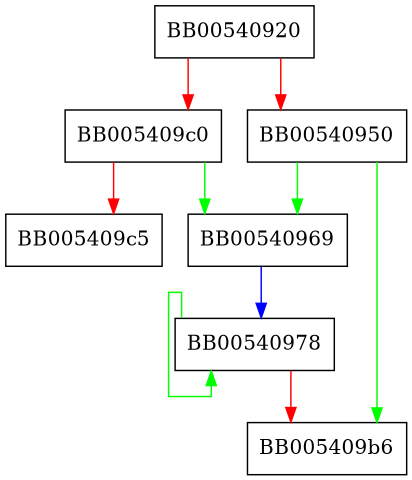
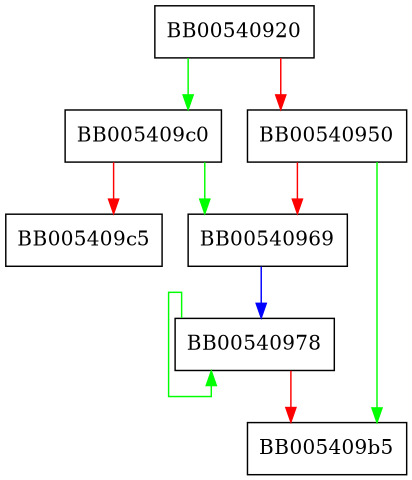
(188, 77) -> (188, 77)
(297, 181) -> (297, 181)
(327, 449) -> (327, 449)
